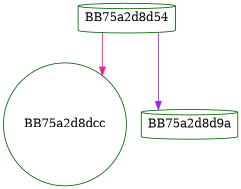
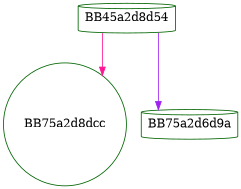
(127, 18) -> (127, 18)
(190, 124) -> (190, 124)
